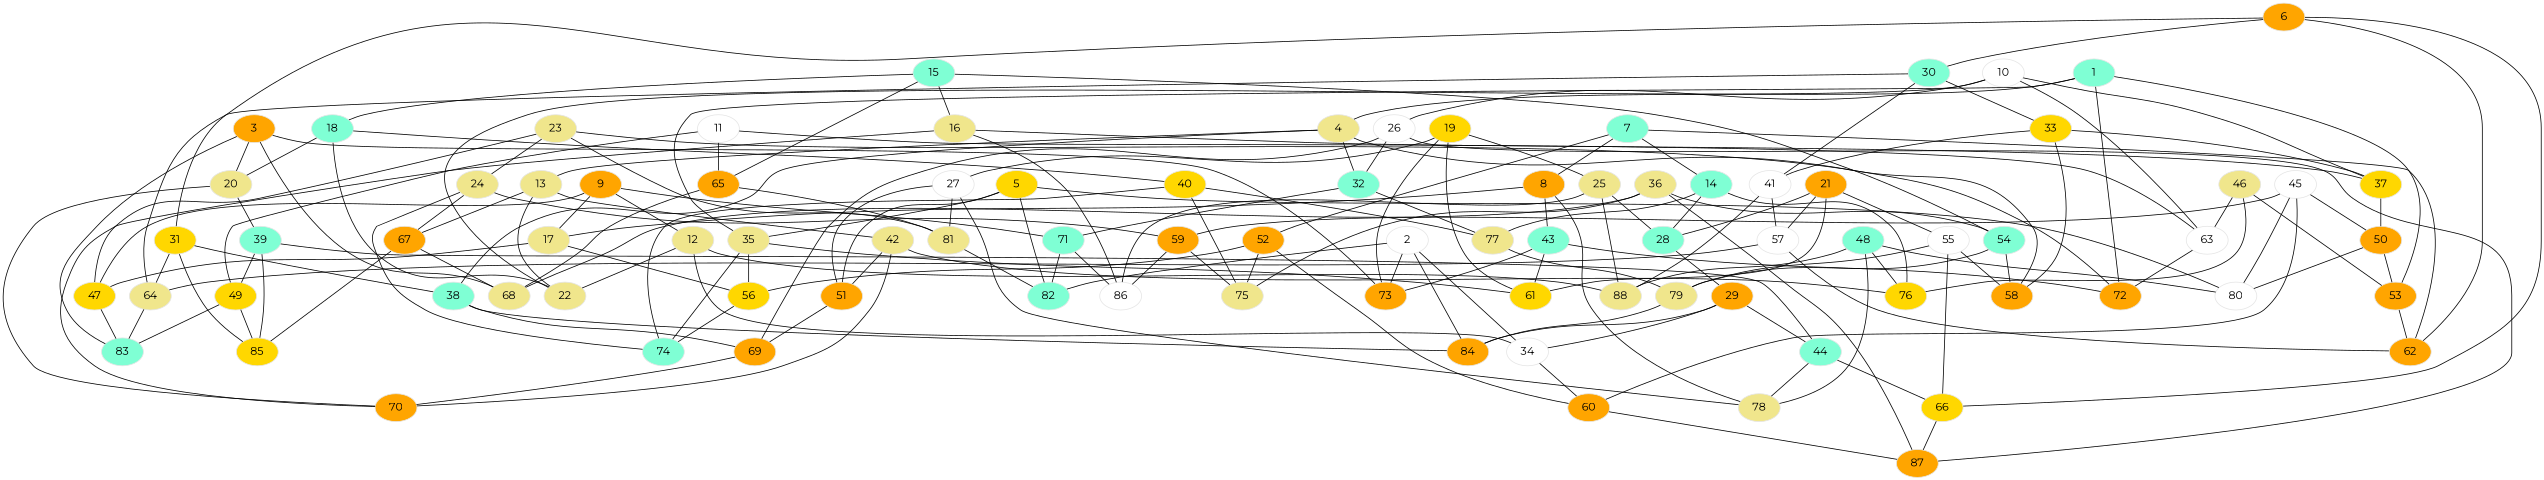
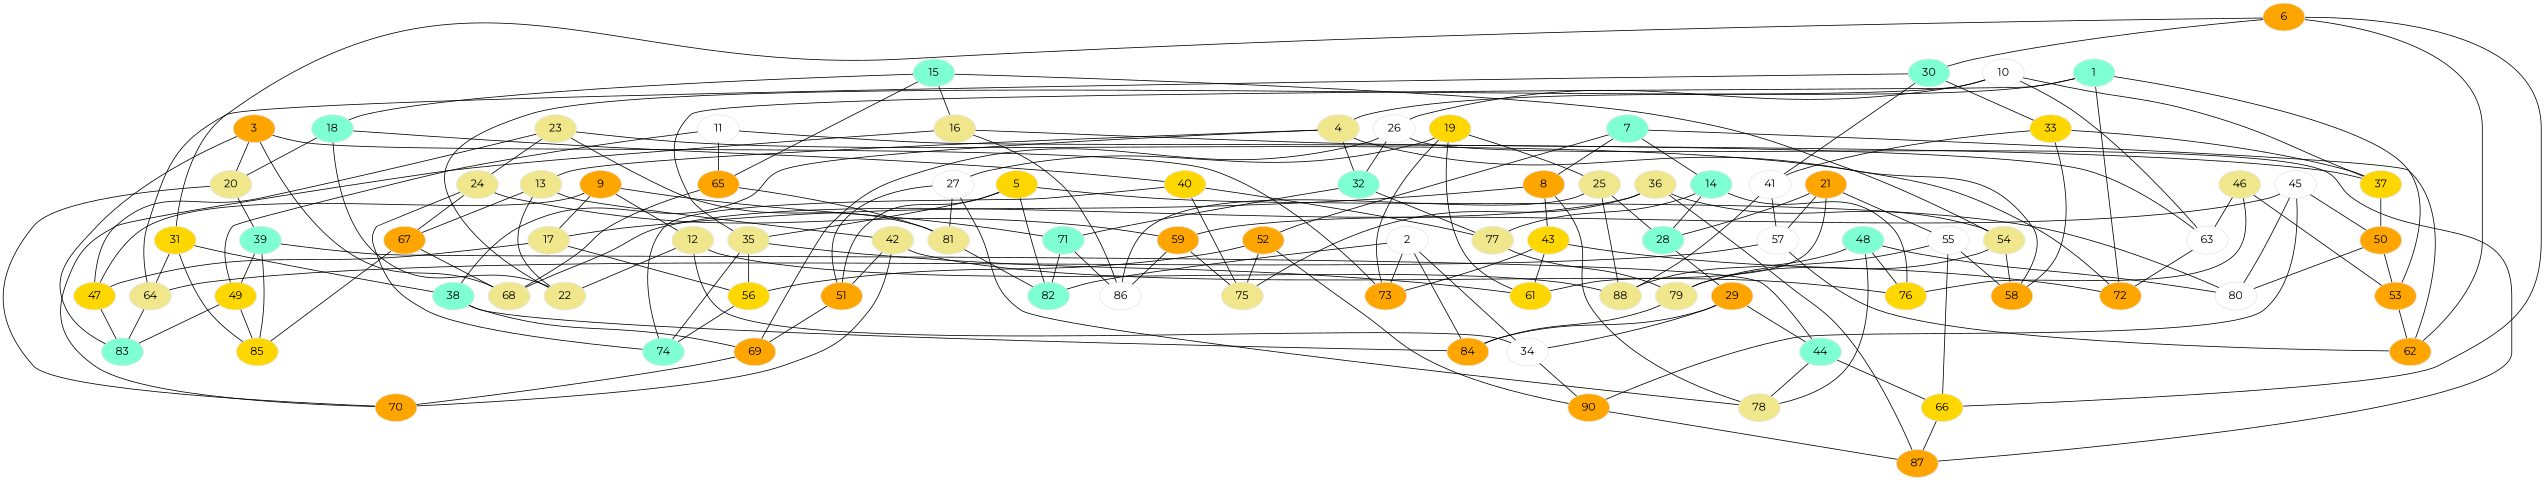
(1548, 240) -> (1548, 240)
(2004, 240) -> (2004, 240)
(1589, 408) -> (1589, 408)
